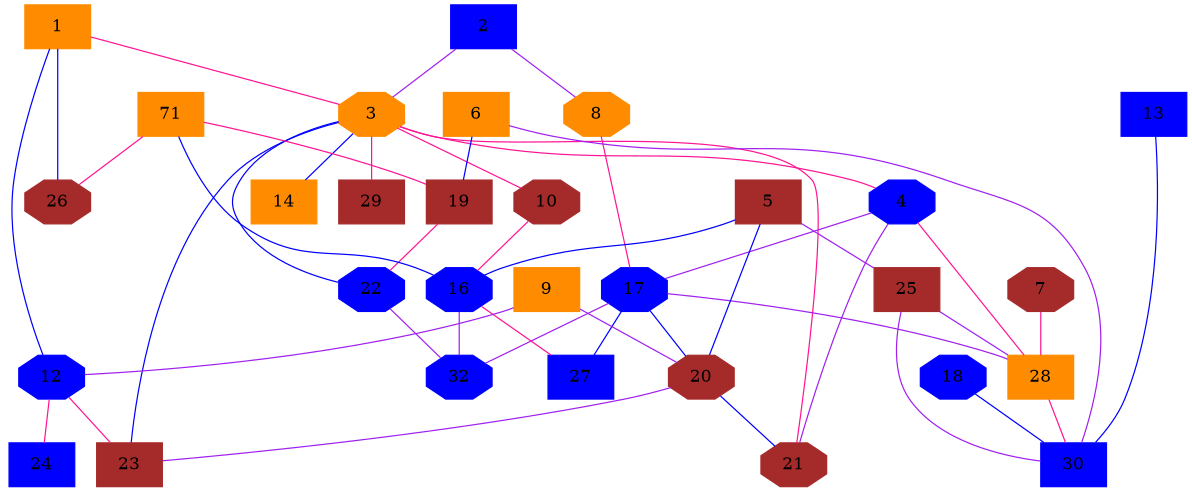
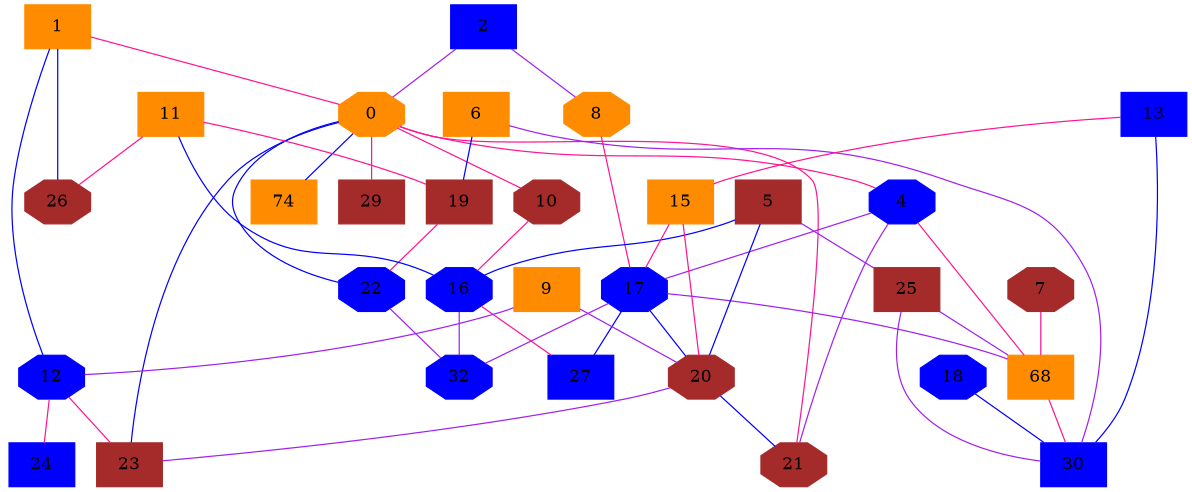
(171, 114) -> (171, 114)
(372, 114) -> (372, 114)
(284, 202) -> (284, 202)
none -> (681, 202)
(1041, 377) -> (1041, 377)
